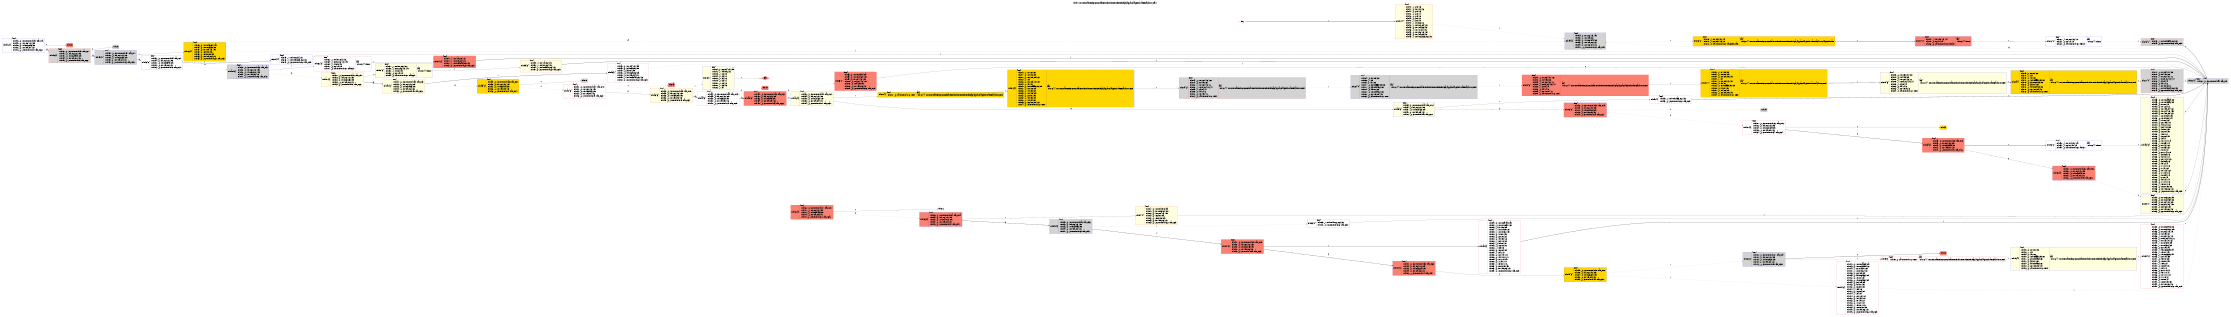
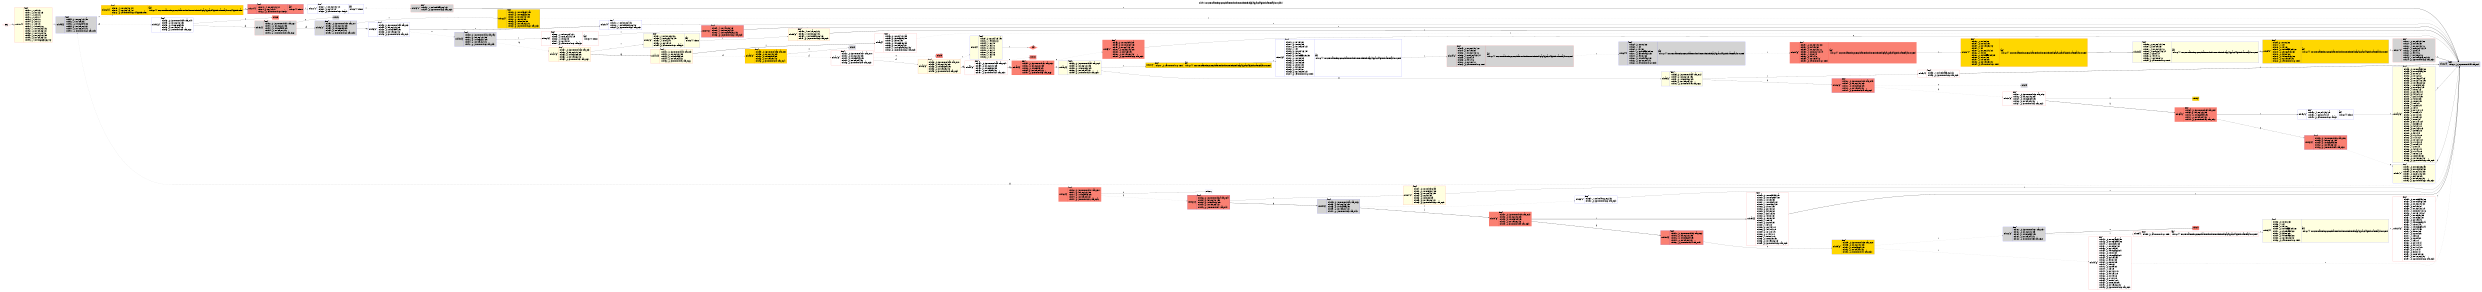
(804, 41) -> (124, 25)
(1071, 88) -> (1339, 58)
